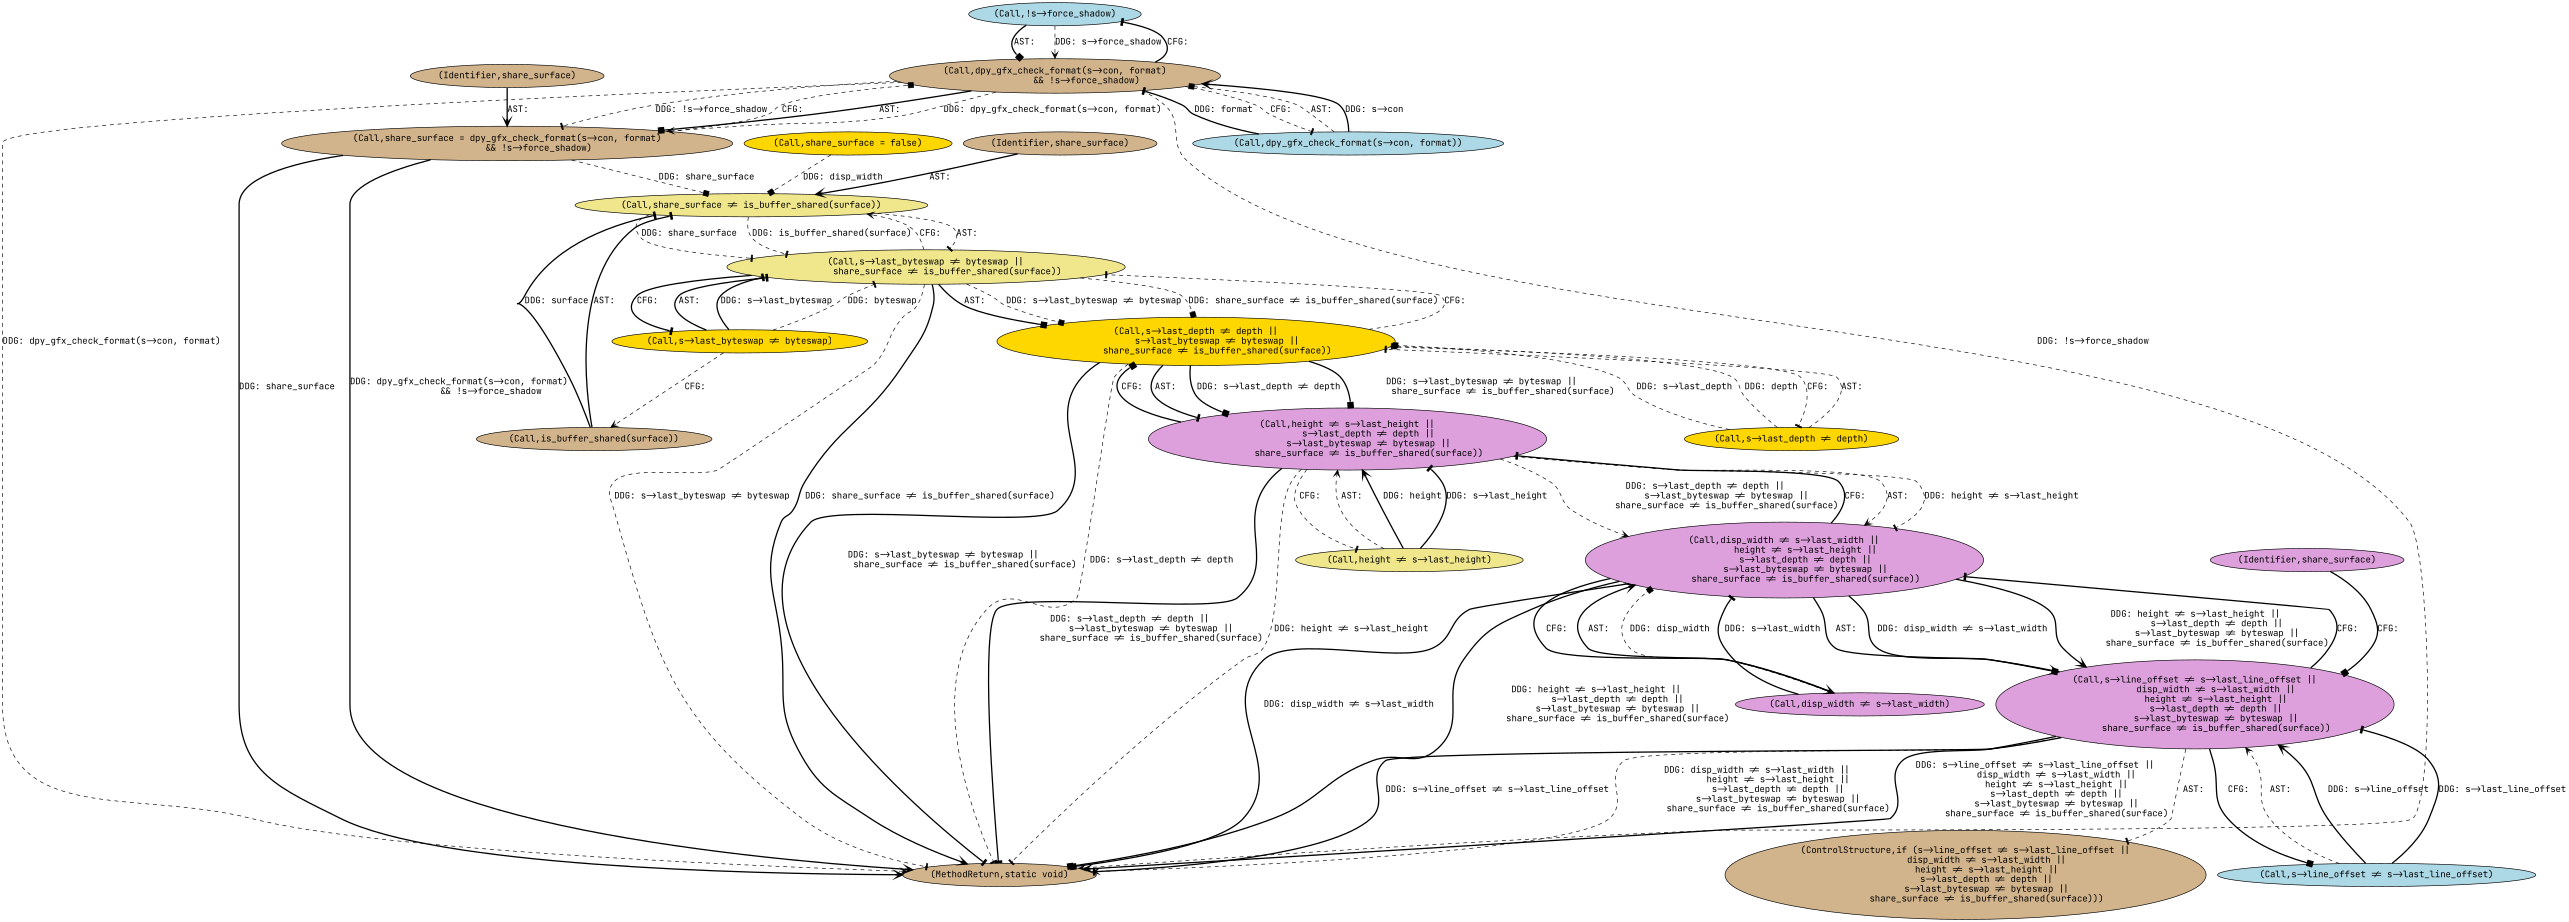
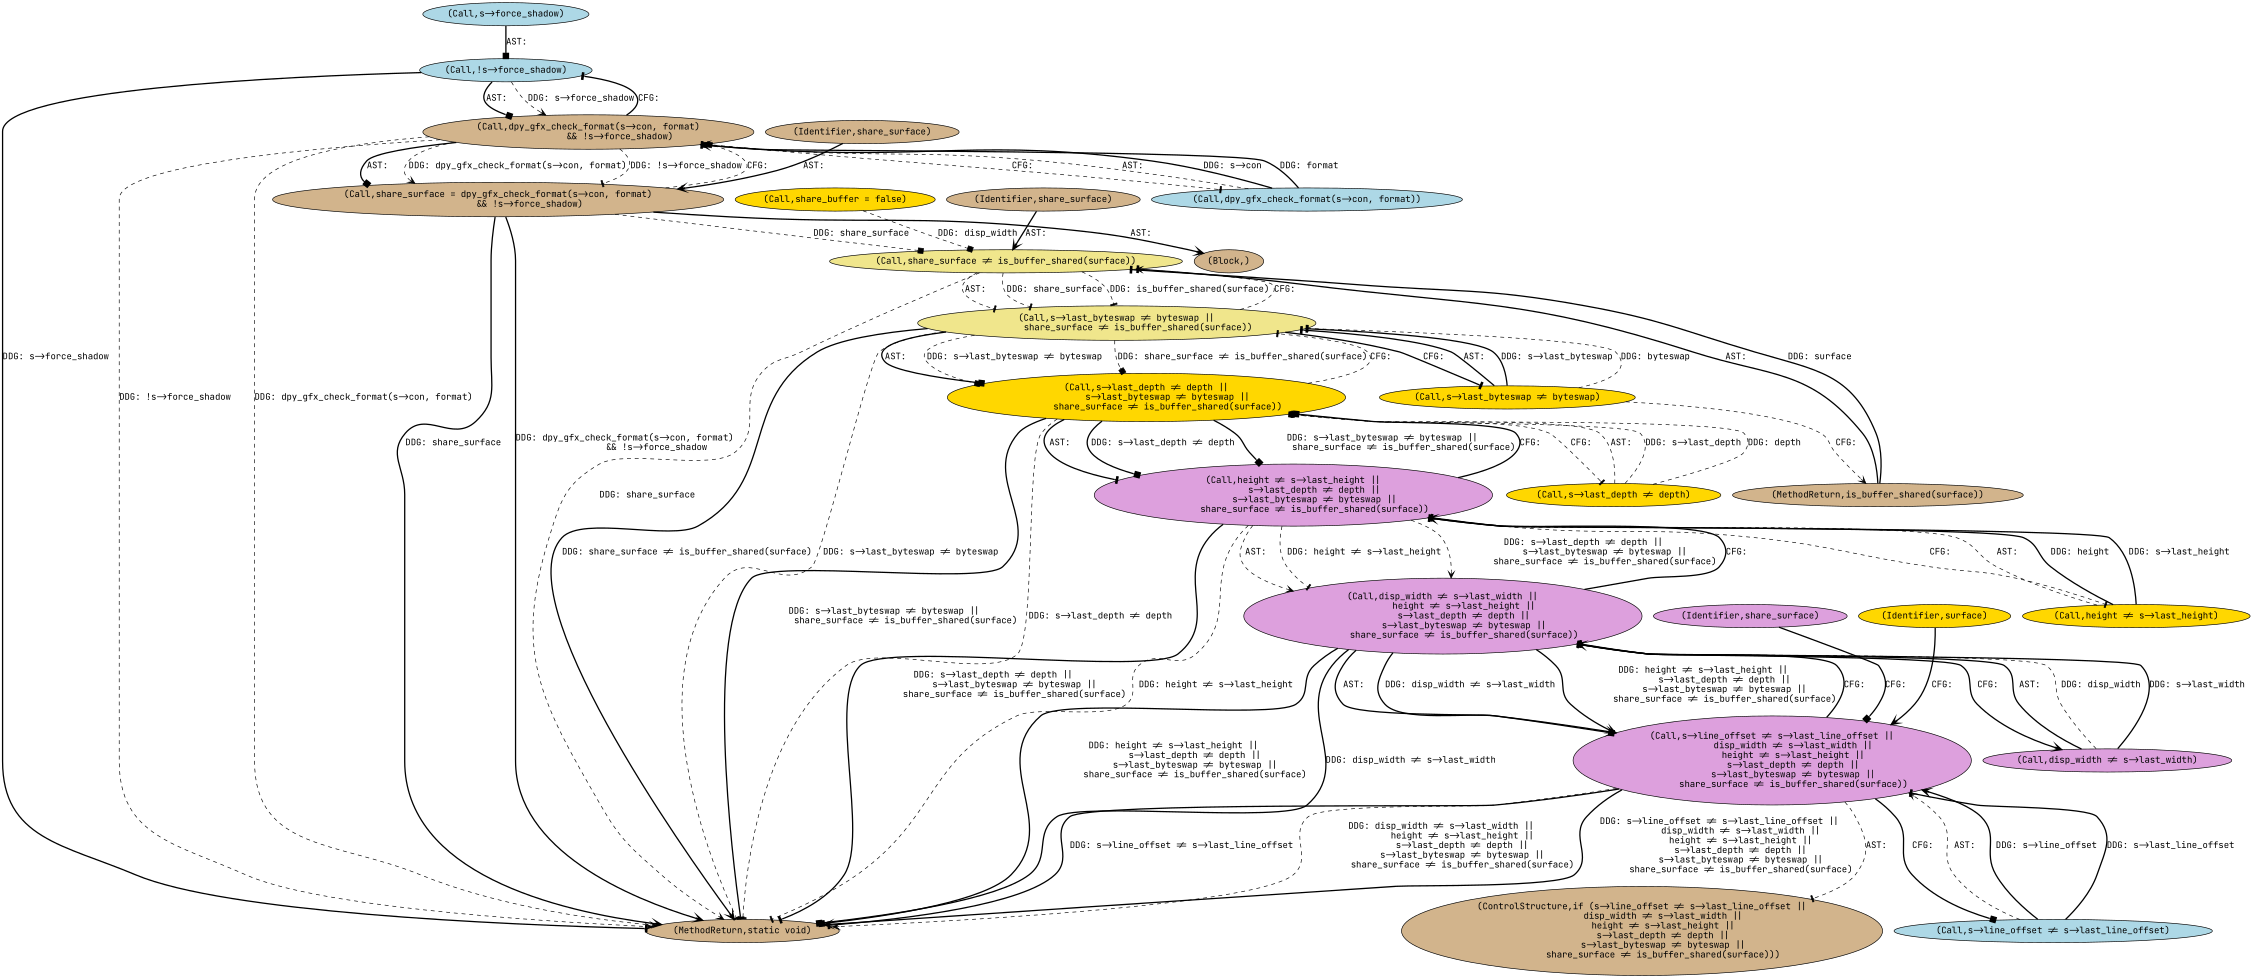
none -> (506, 14)
(848, 143) -> (835, 200)
none -> (1229, 261)
(594, 439) -> (1878, 495)
none -> (571, 487)
(1409, 560) -> (2136, 616)
none -> (3, 583)
none -> (1935, 616)
